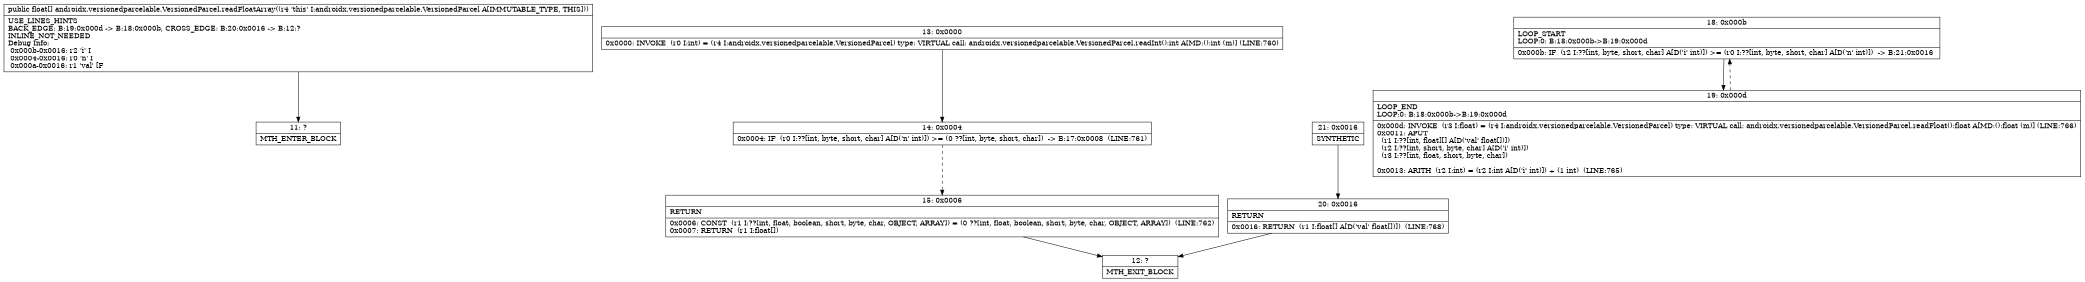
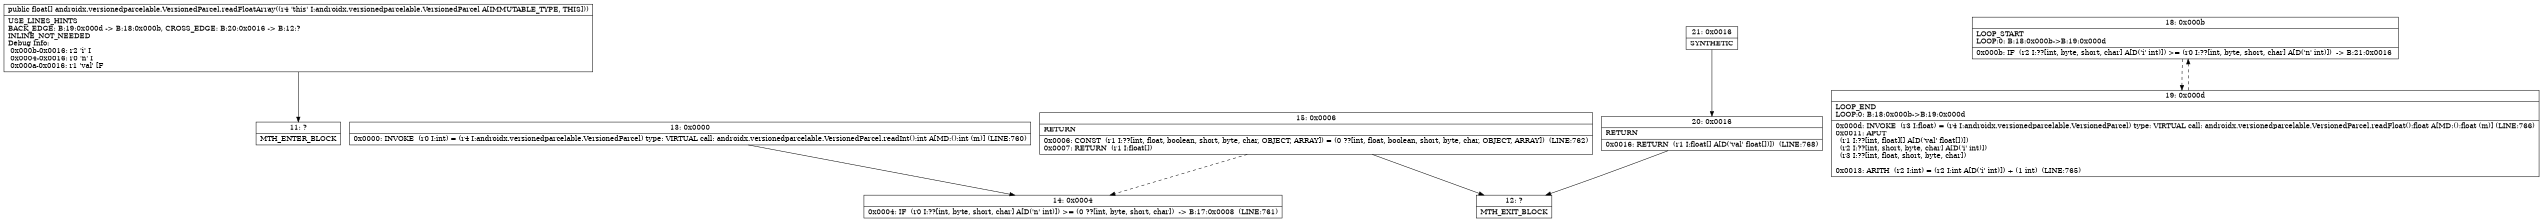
(1724, 72) -> (2182, 72)
(942, 168) -> (1181, 174)
